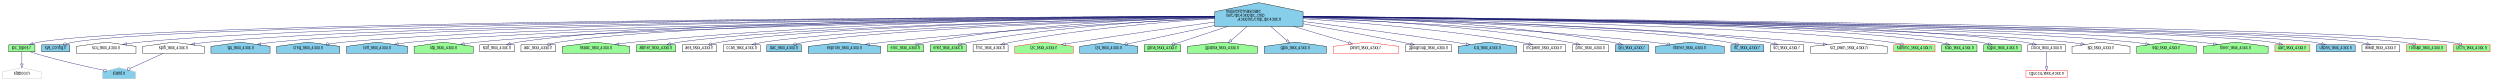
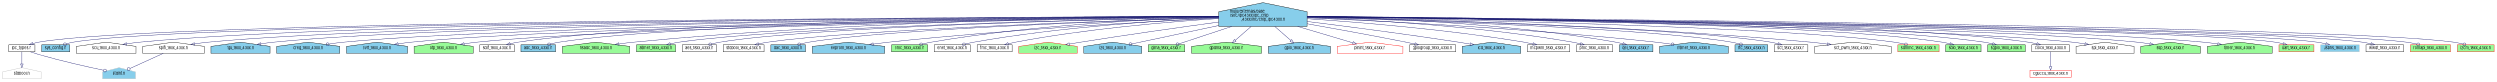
(22, 48) -> (22, 48)
(538, 48) -> (538, 48)
(742, 48) -> (744, 48)
(948, 48) -> (952, 48)
(2336, 48) -> (2340, 48)
